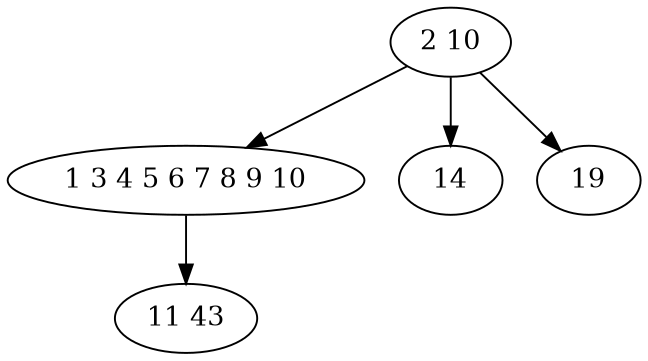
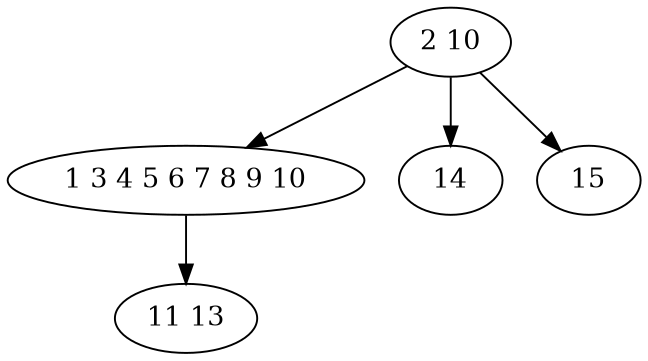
(589, 180) -> (589, 180)
(186, 318) -> (186, 318)
